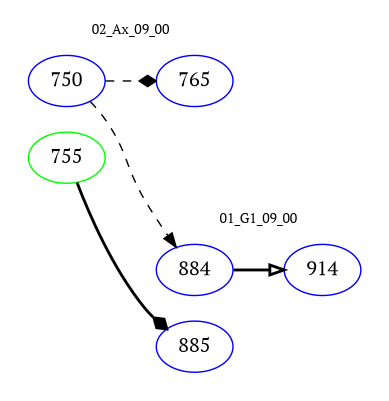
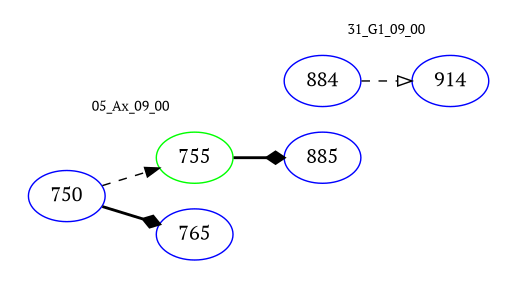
(131, 31) -> (131, 107)
(122, 81) -> (123, 213)
(129, 168) -> (124, 179)
(259, 220) -> (386, 31)
(252, 270) -> (380, 81)
